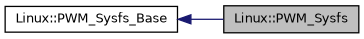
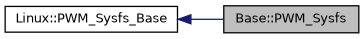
(291, 19) -> (291, 19)
